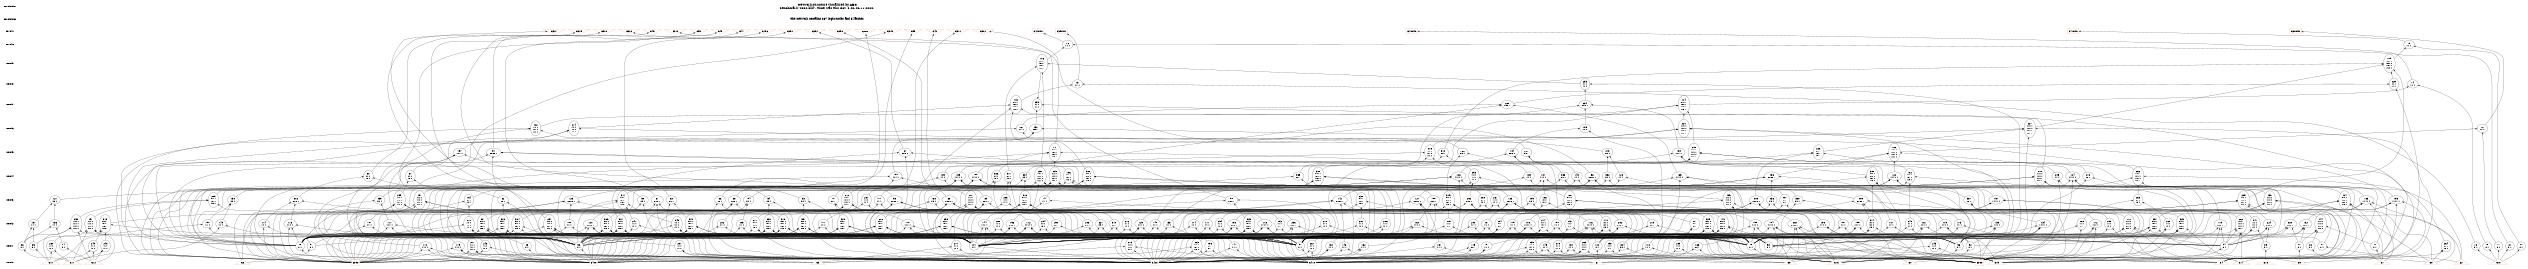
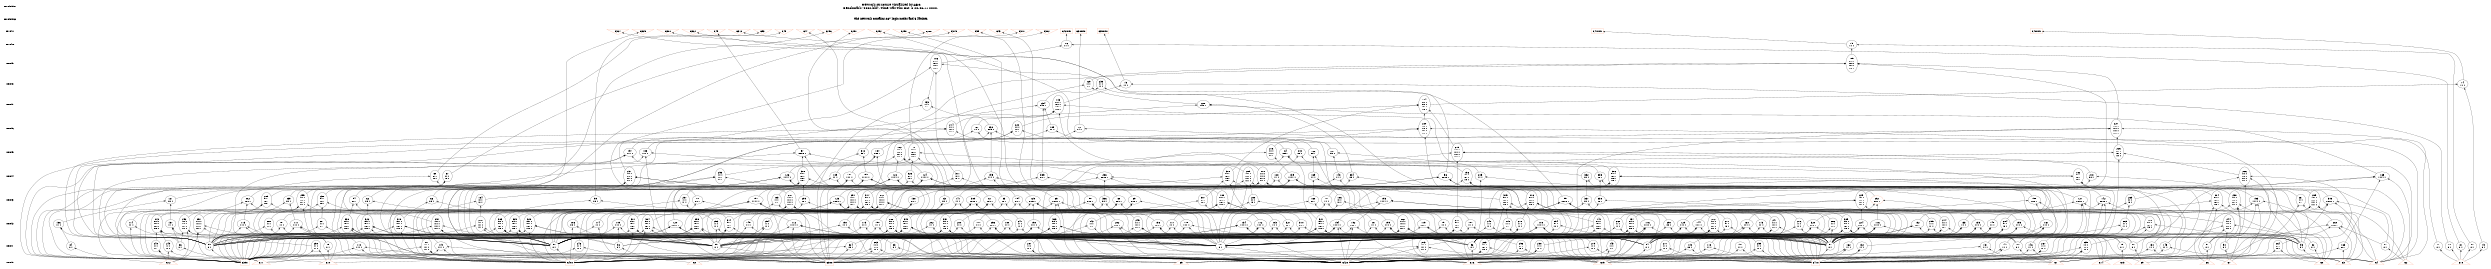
(1543, 176) -> (849, 176)
(1652, 224) -> none
none -> (1869, 260)
